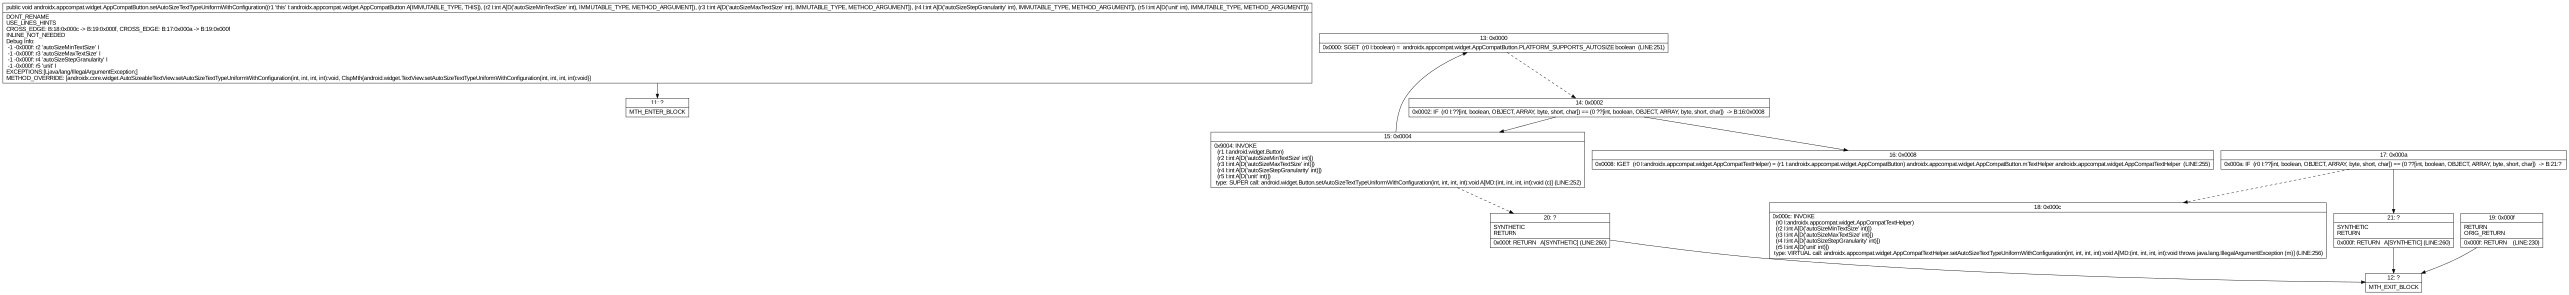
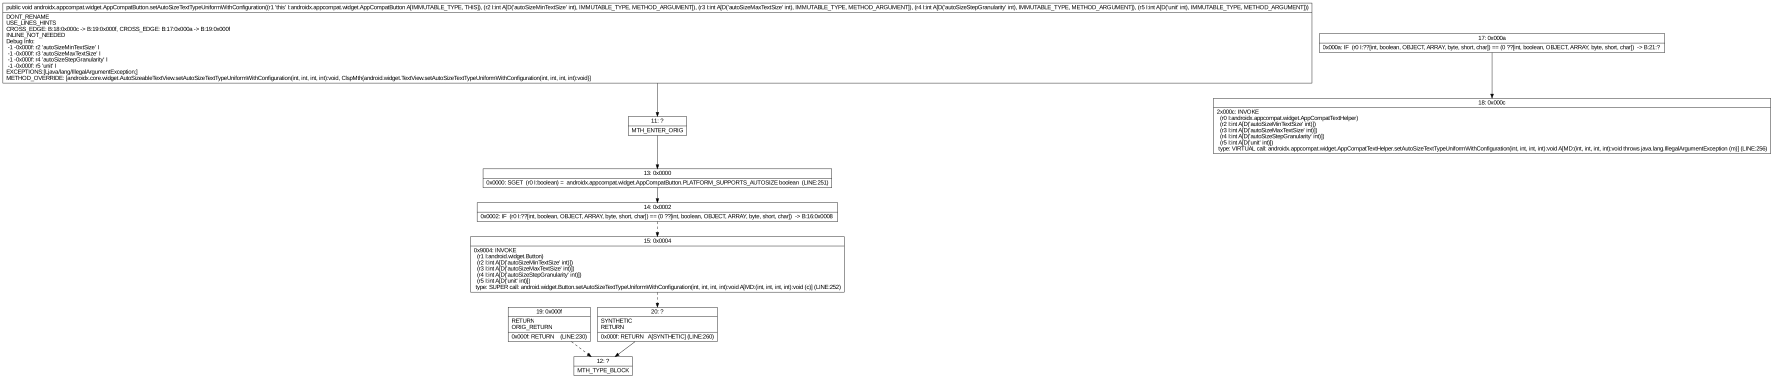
(1540, 74) -> (657, 193)
(1417, 83) -> (657, 150)
(657, 112) -> (657, 130)
(1530, 124) -> (657, 227)
(1903, 160) -> none
(2268, 186) -> (1492, 73)
(1795, 217) -> (1239, 112)
(2394, 231) -> none
(2452, 261) -> (580, 348)
(2394, 287) -> (603, 371)
